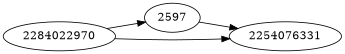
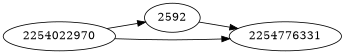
(172, 18) -> (172, 18)
(59, 36) -> (59, 36)
(285, 36) -> (285, 36)
